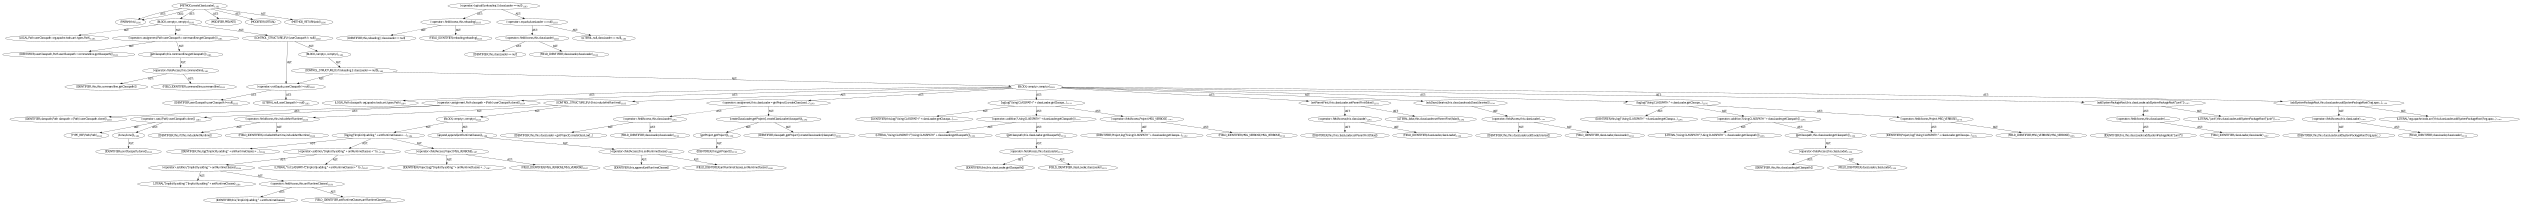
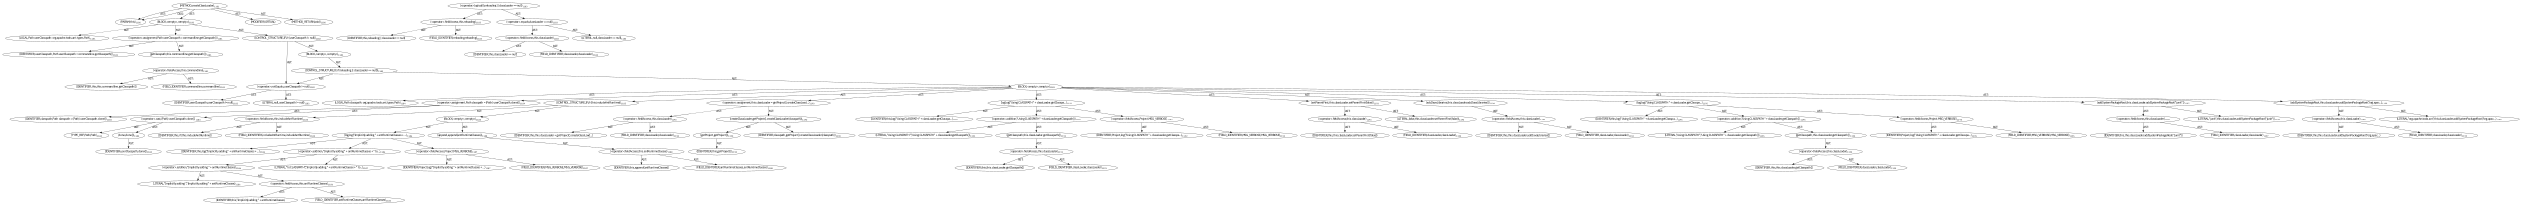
(223, 22) -> none
(181, 62) -> none
